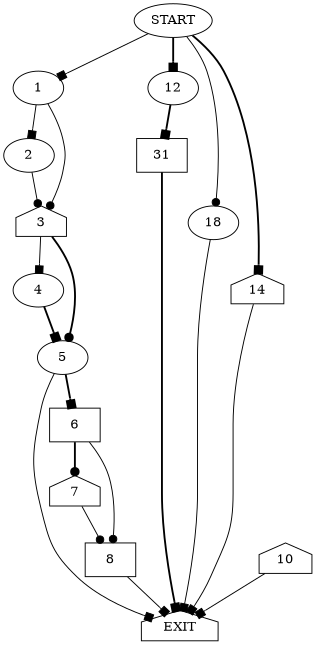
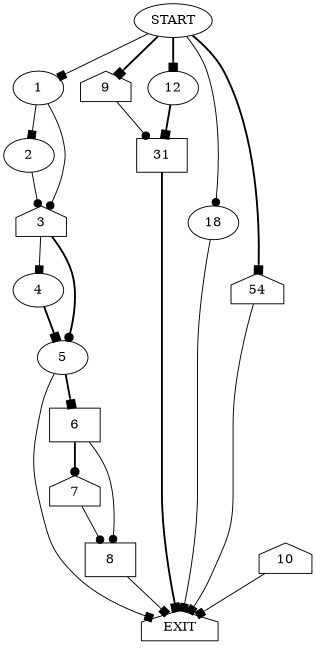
none -> (106, 88)
(257, 290) -> (257, 290)
